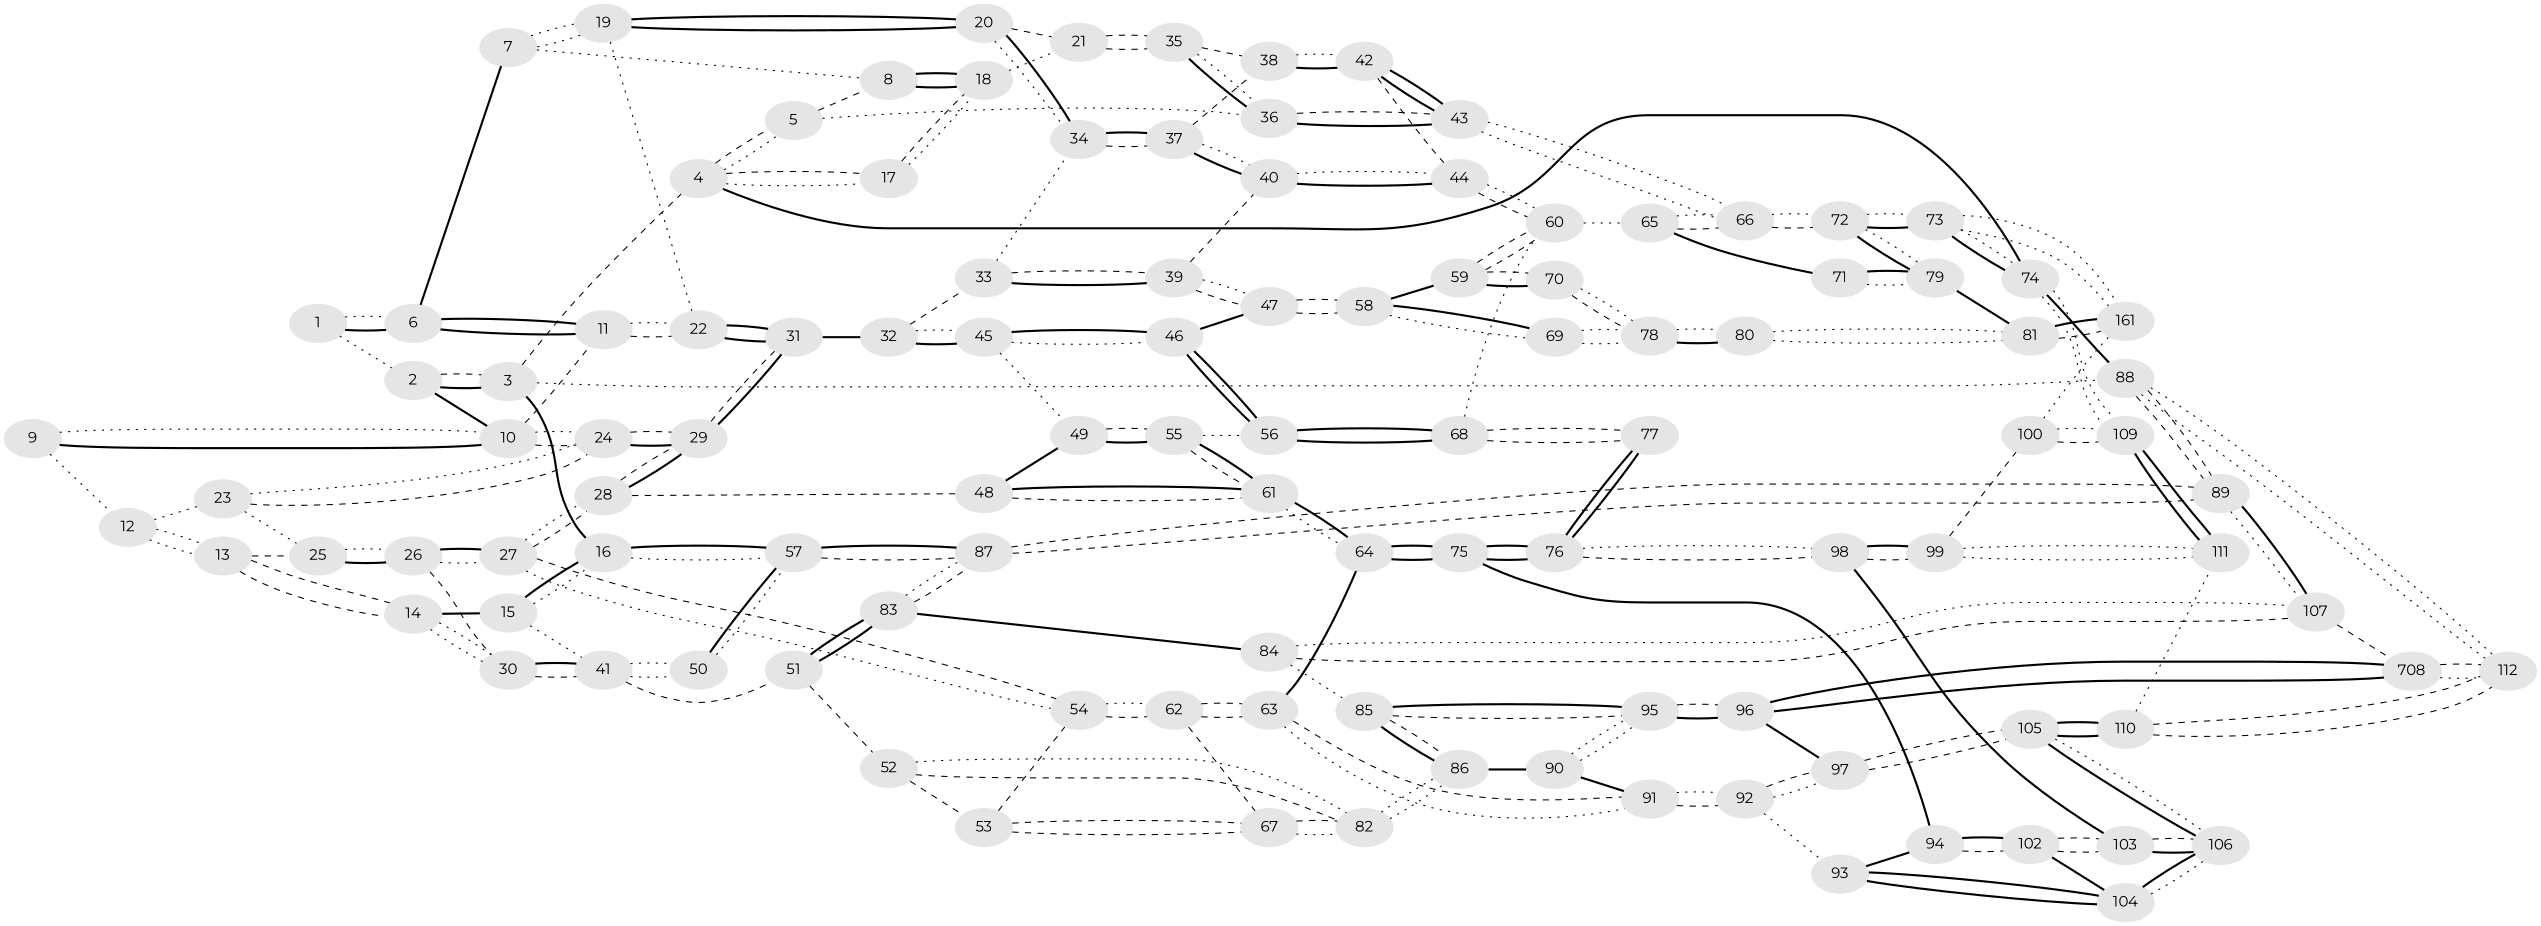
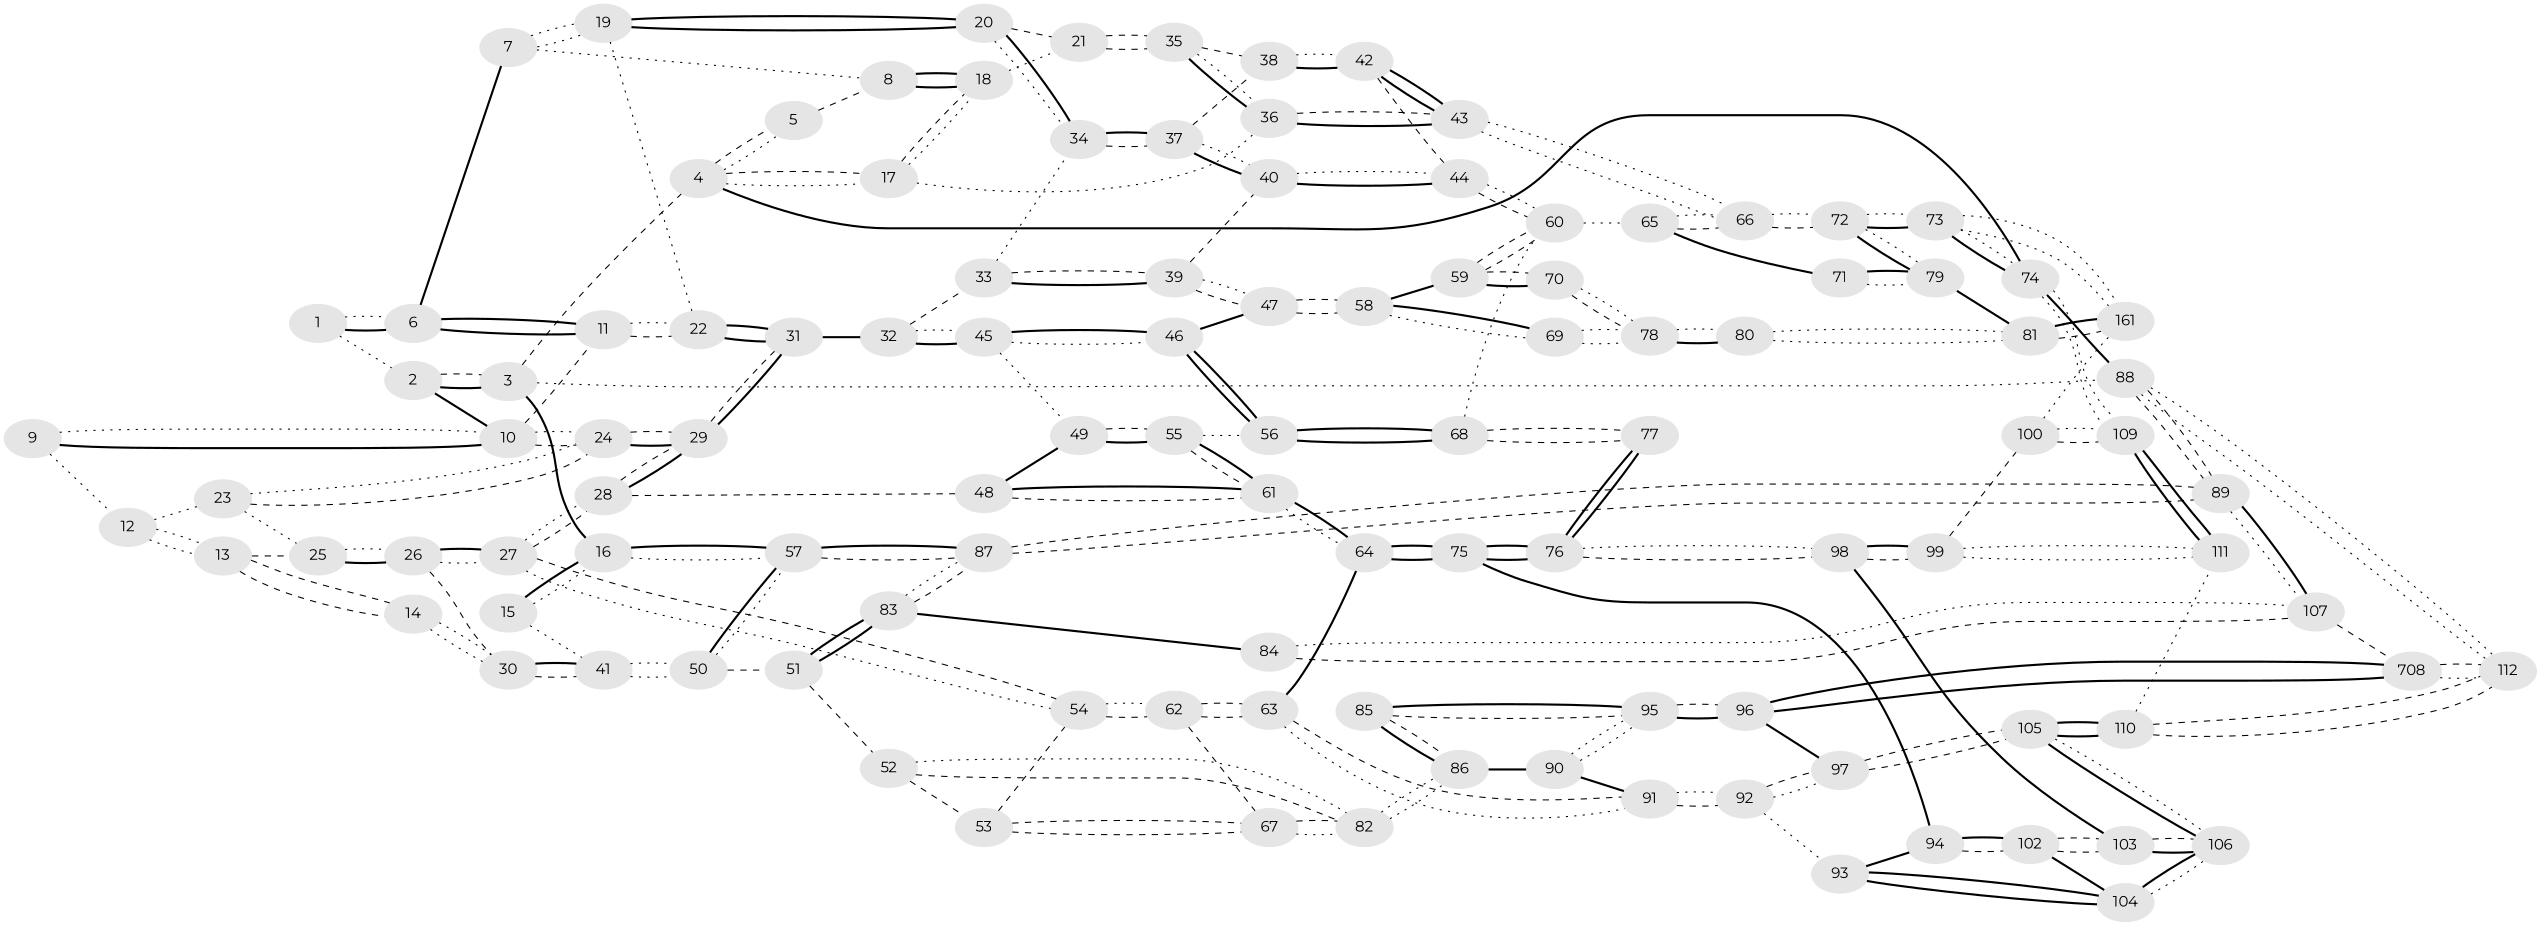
(1032, 109) -> (1091, 190)
(469, 613) -> none
(1317, 682) -> none
(699, 703) -> (746, 670)
